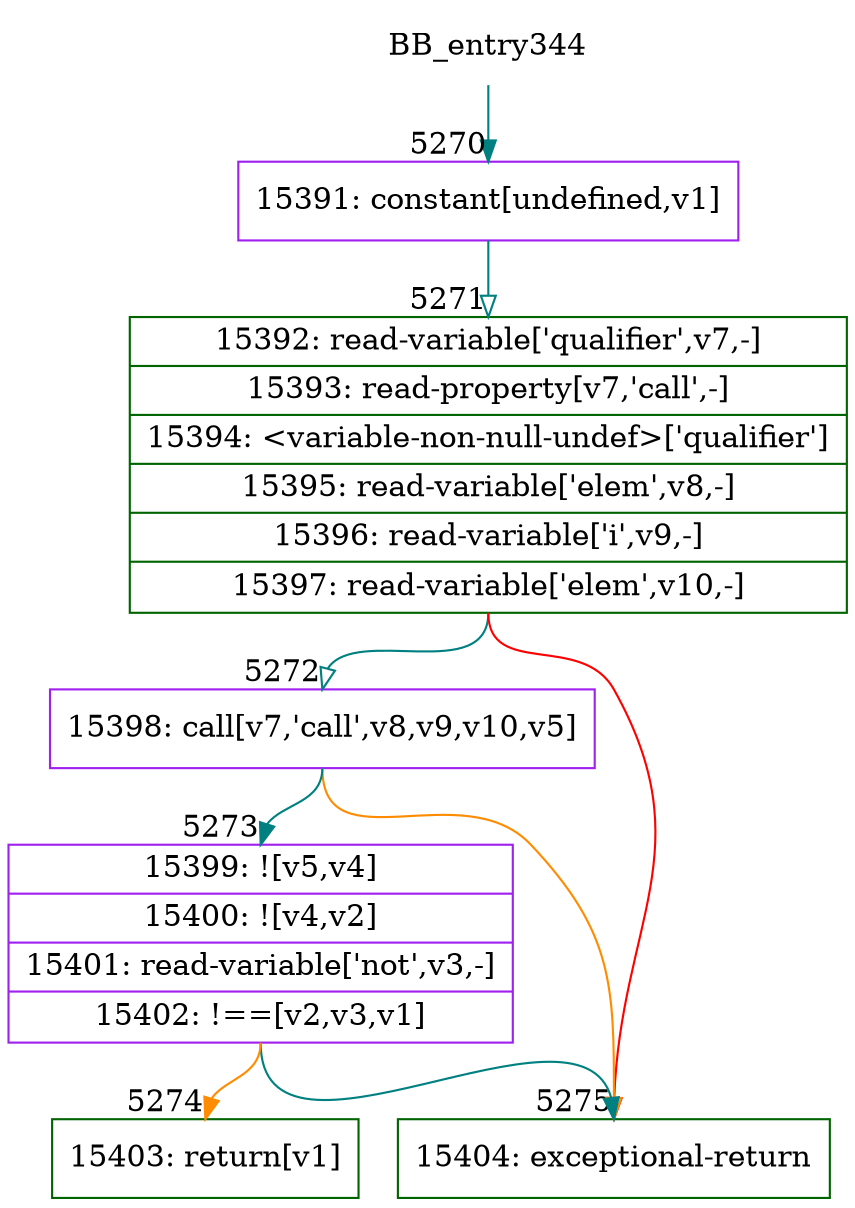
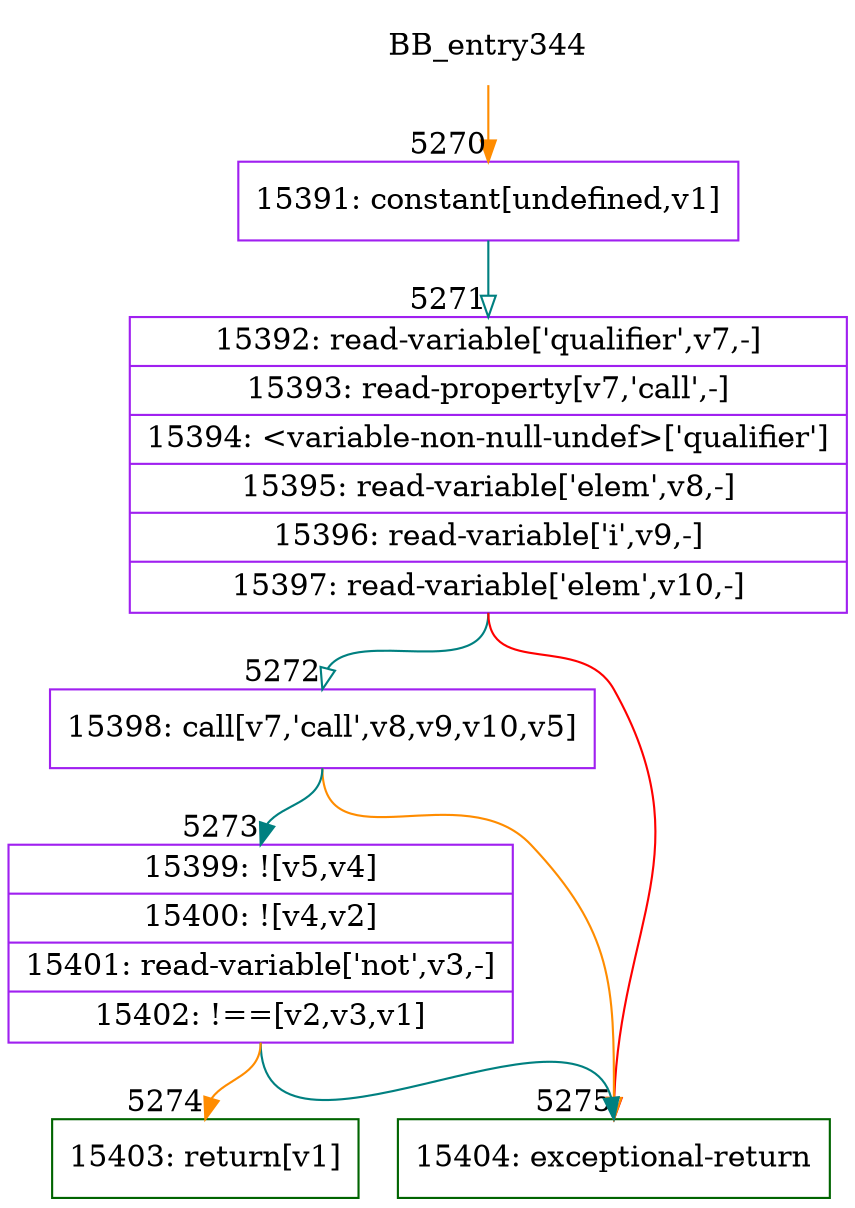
(488, 113) -> (488, 113)
(488, 465) -> (488, 465)
